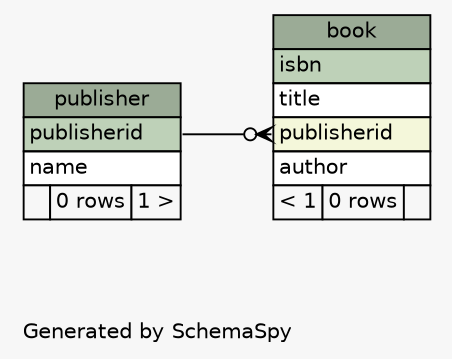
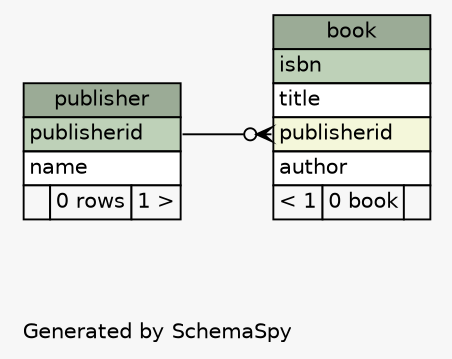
(363, 201) -> (363, 201)
